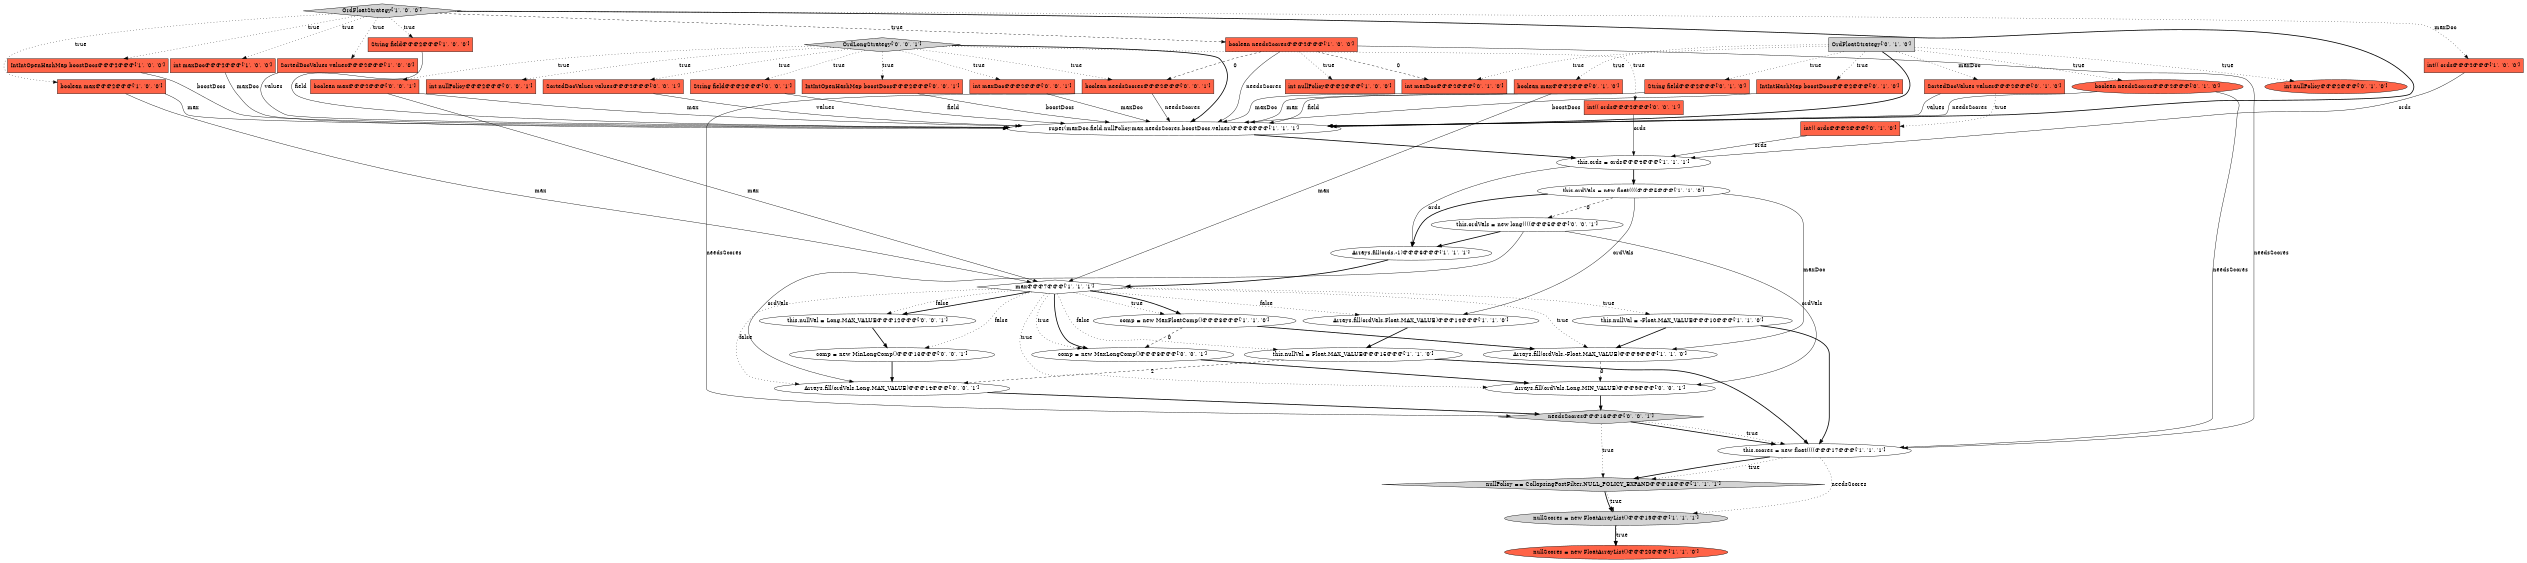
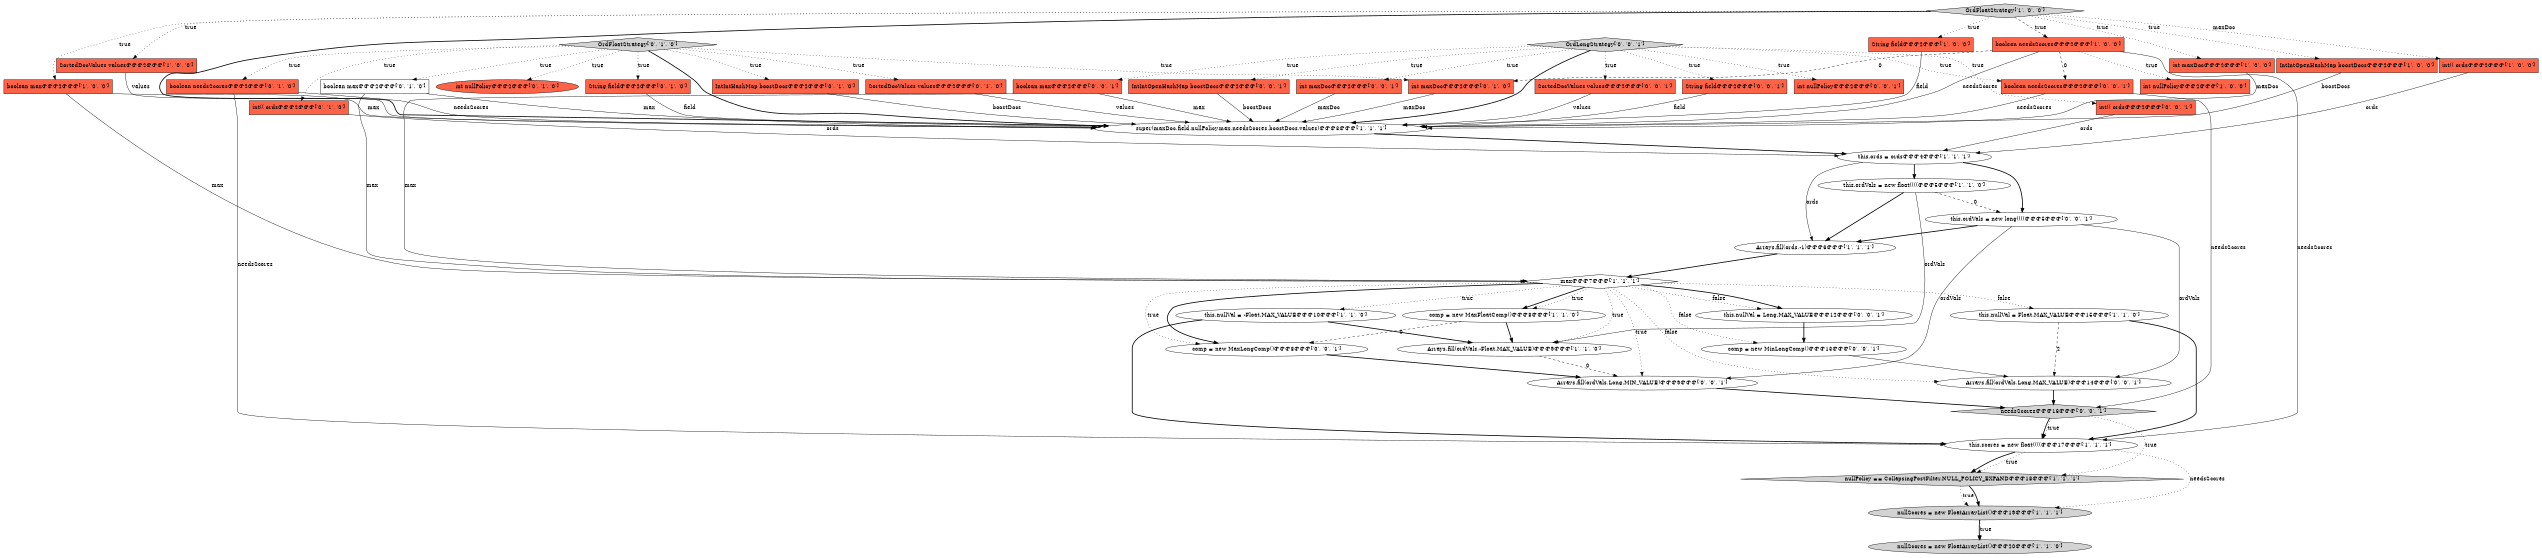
(1872, 45) -> (638, 45)
(1970, 66) -> (859, 66)
(1568, 87) -> (375, 87)
(2158, 87) -> (232, 87)
(1958, 122) -> (428, 53)
none -> (2005, 173)
(1815, 270) -> (1935, 265)
(1421, 321) -> none
(892, 370) -> (1926, 366)
(1616, 552) -> (1980, 547)
